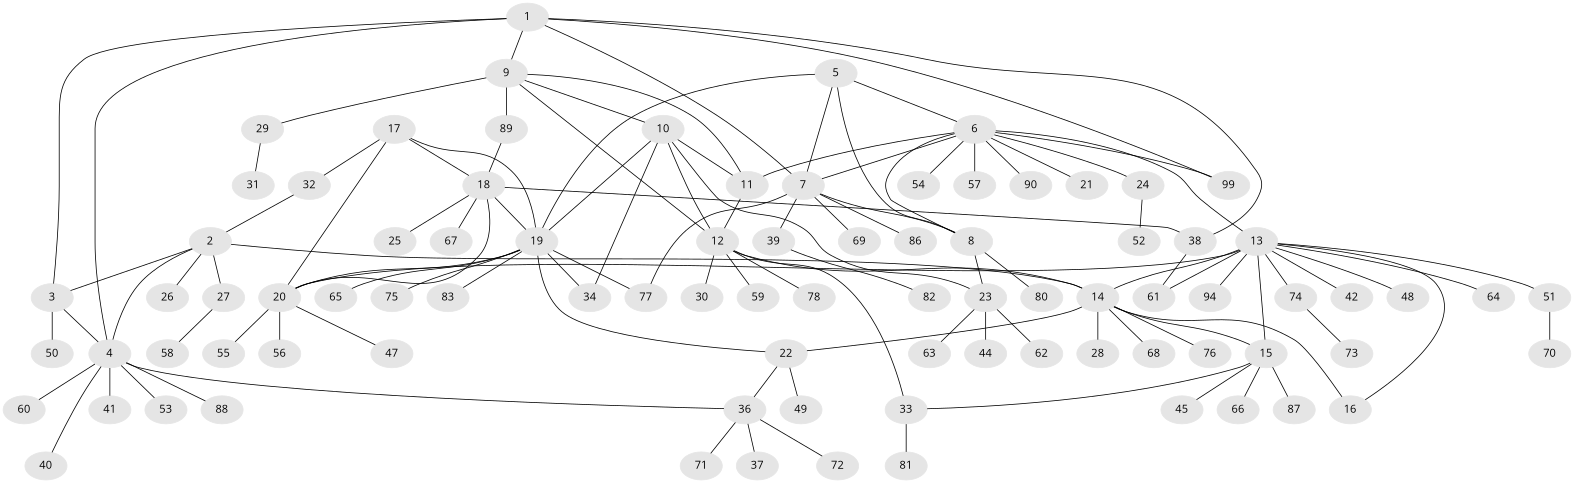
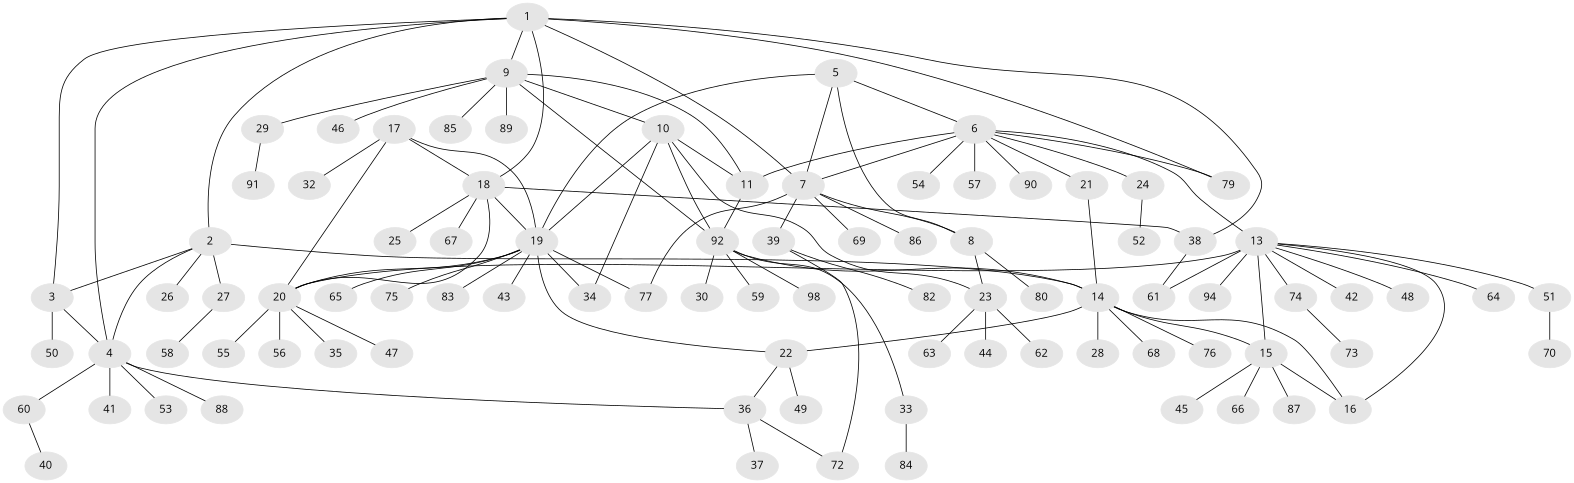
none -> (338, 129)
none -> (450, 129)
(496, 155) -> (543, 111)
(886, 184) -> none
(253, 185) -> (253, 185)
(1229, 185) -> (1229, 185)
(260, 213) -> (306, 63)
(718, 242) -> (718, 242)
(1183, 267) -> (1092, 242)
none -> (504, 298)
(814, 298) -> (814, 298)
none -> (858, 337)
none -> (336, 354)
(1090, 397) -> (1308, 382)
(75, 408) -> (35, 438)
(701, 466) -> none
(906, 466) -> (906, 466)
